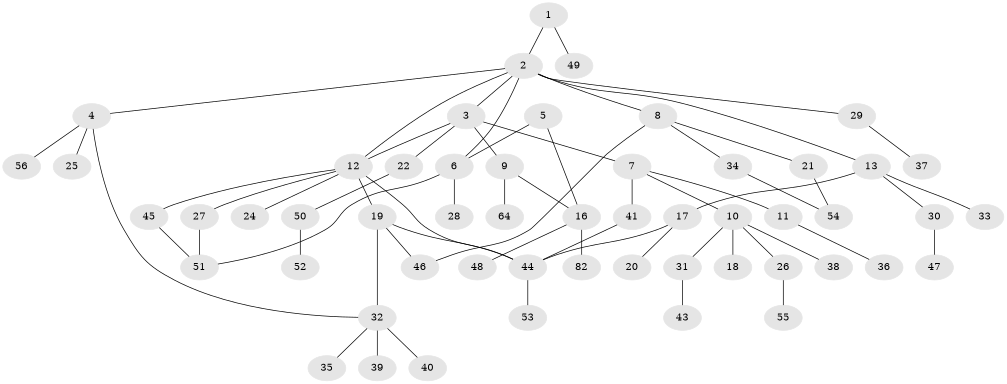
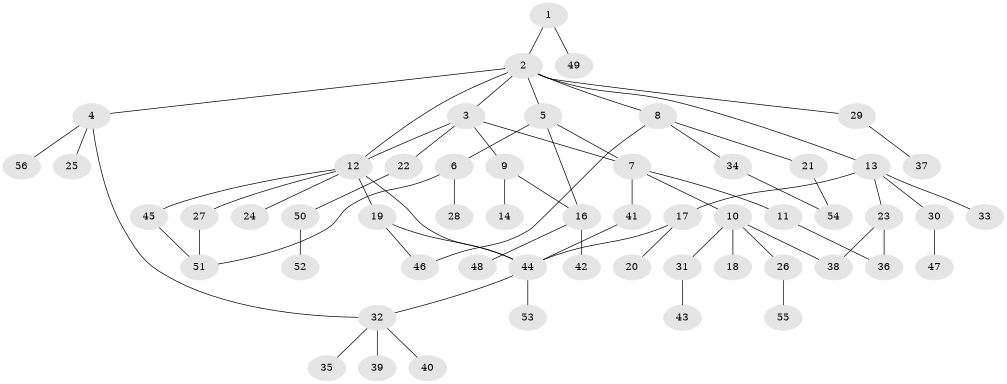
(497, 121) -> (533, 91)
none -> (588, 141)
(505, 217) -> (505, 217)
none -> (884, 217)
(377, 267) -> (455, 296)
(582, 267) -> (582, 267)
